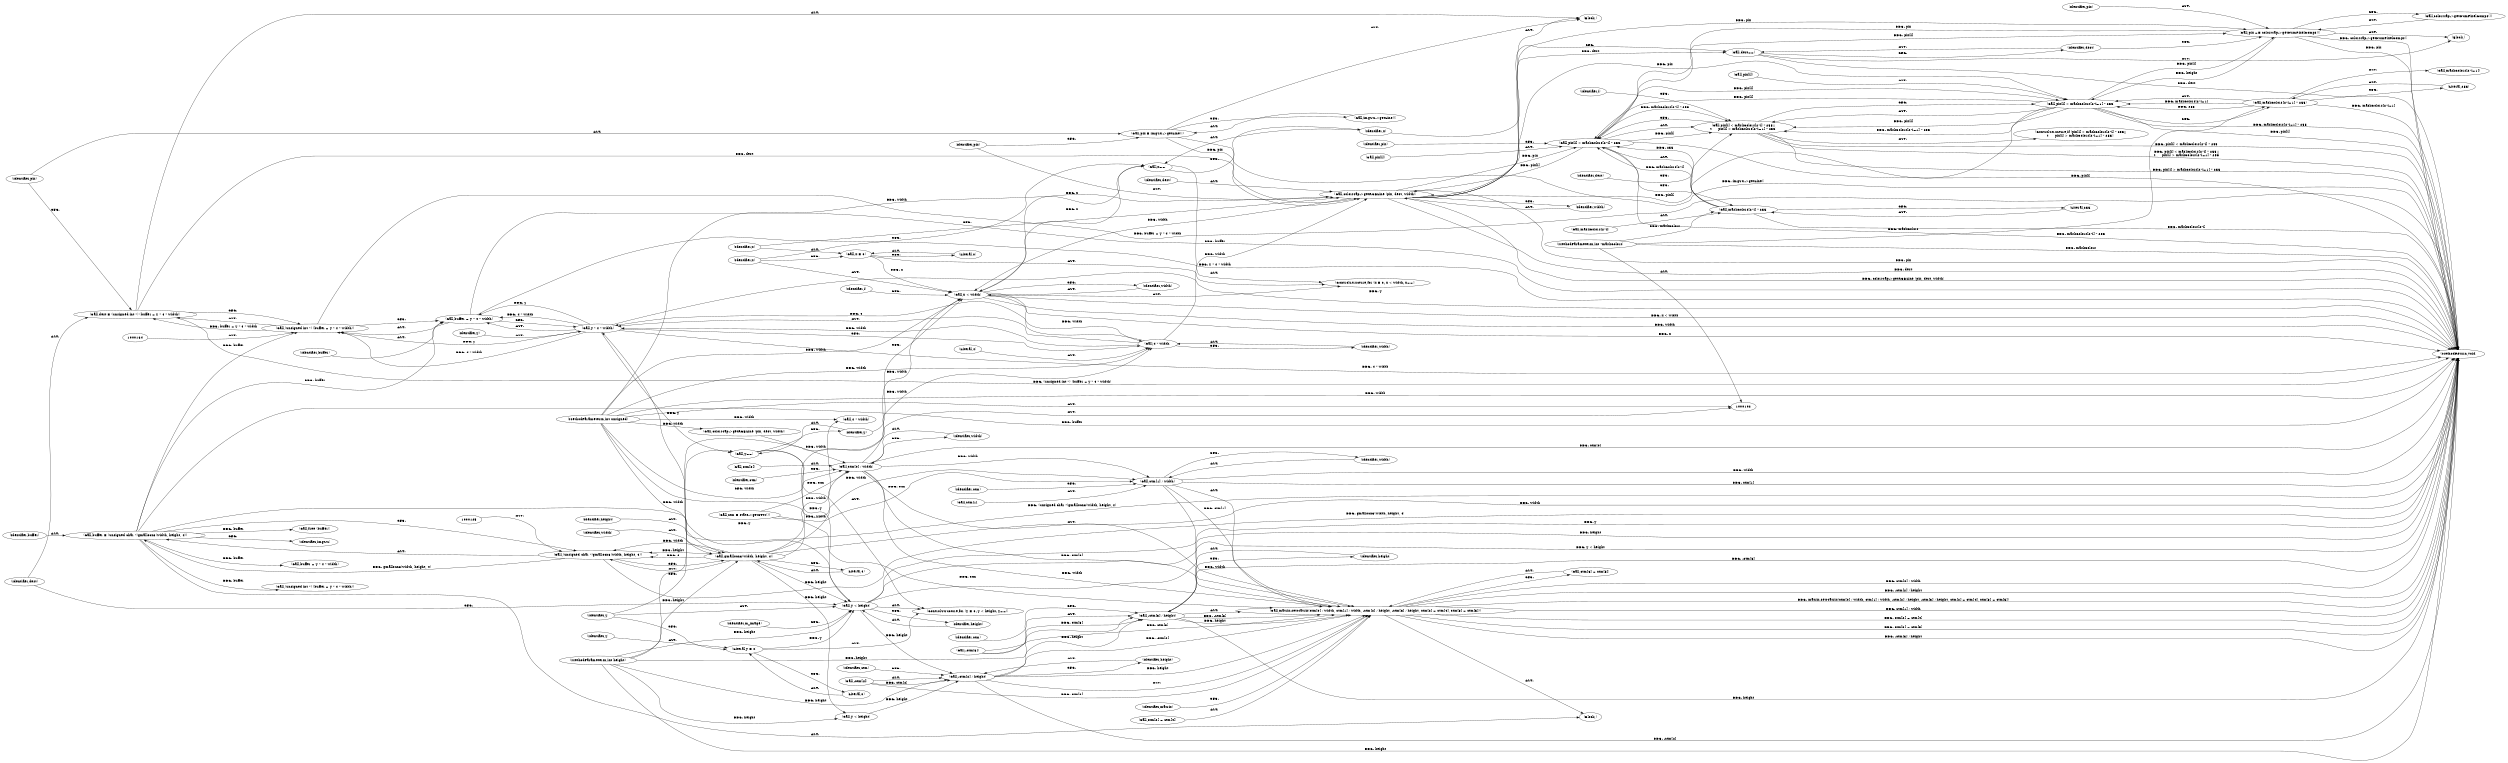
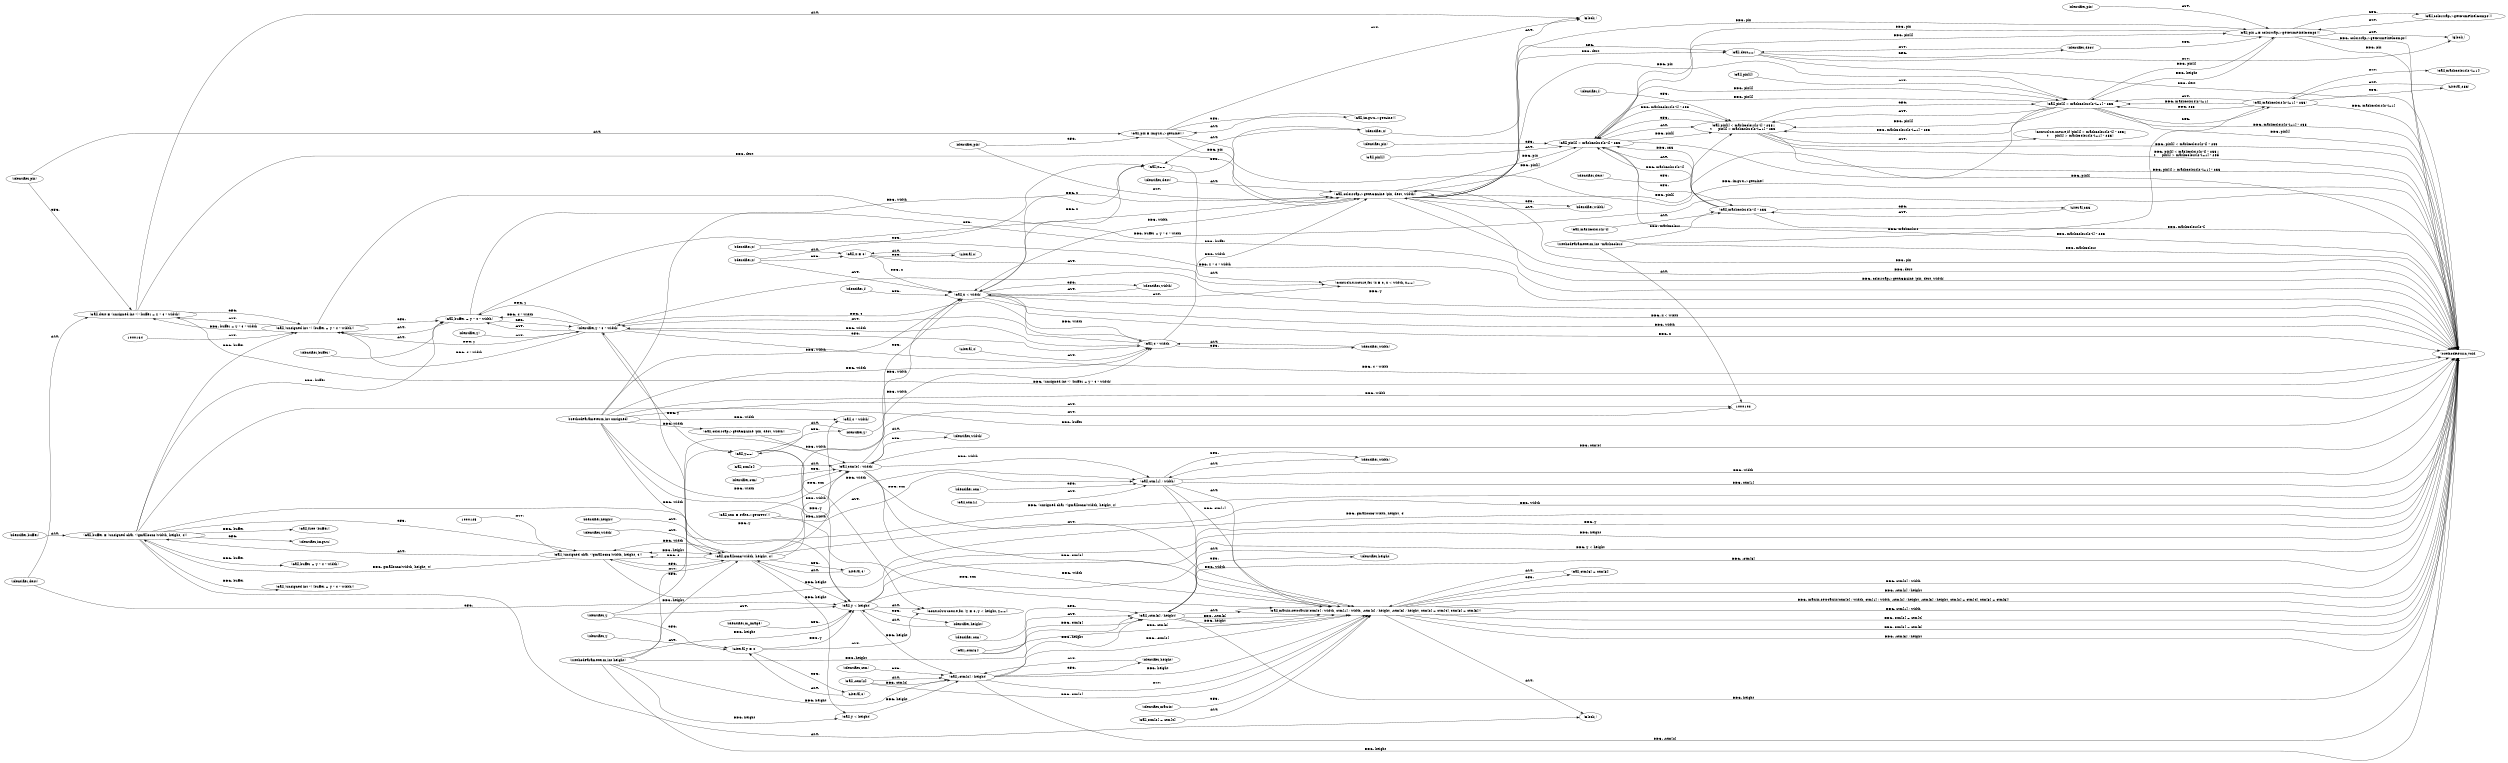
(598, 328) -> (598, 328)
(745, 489) -> (745, 489)
